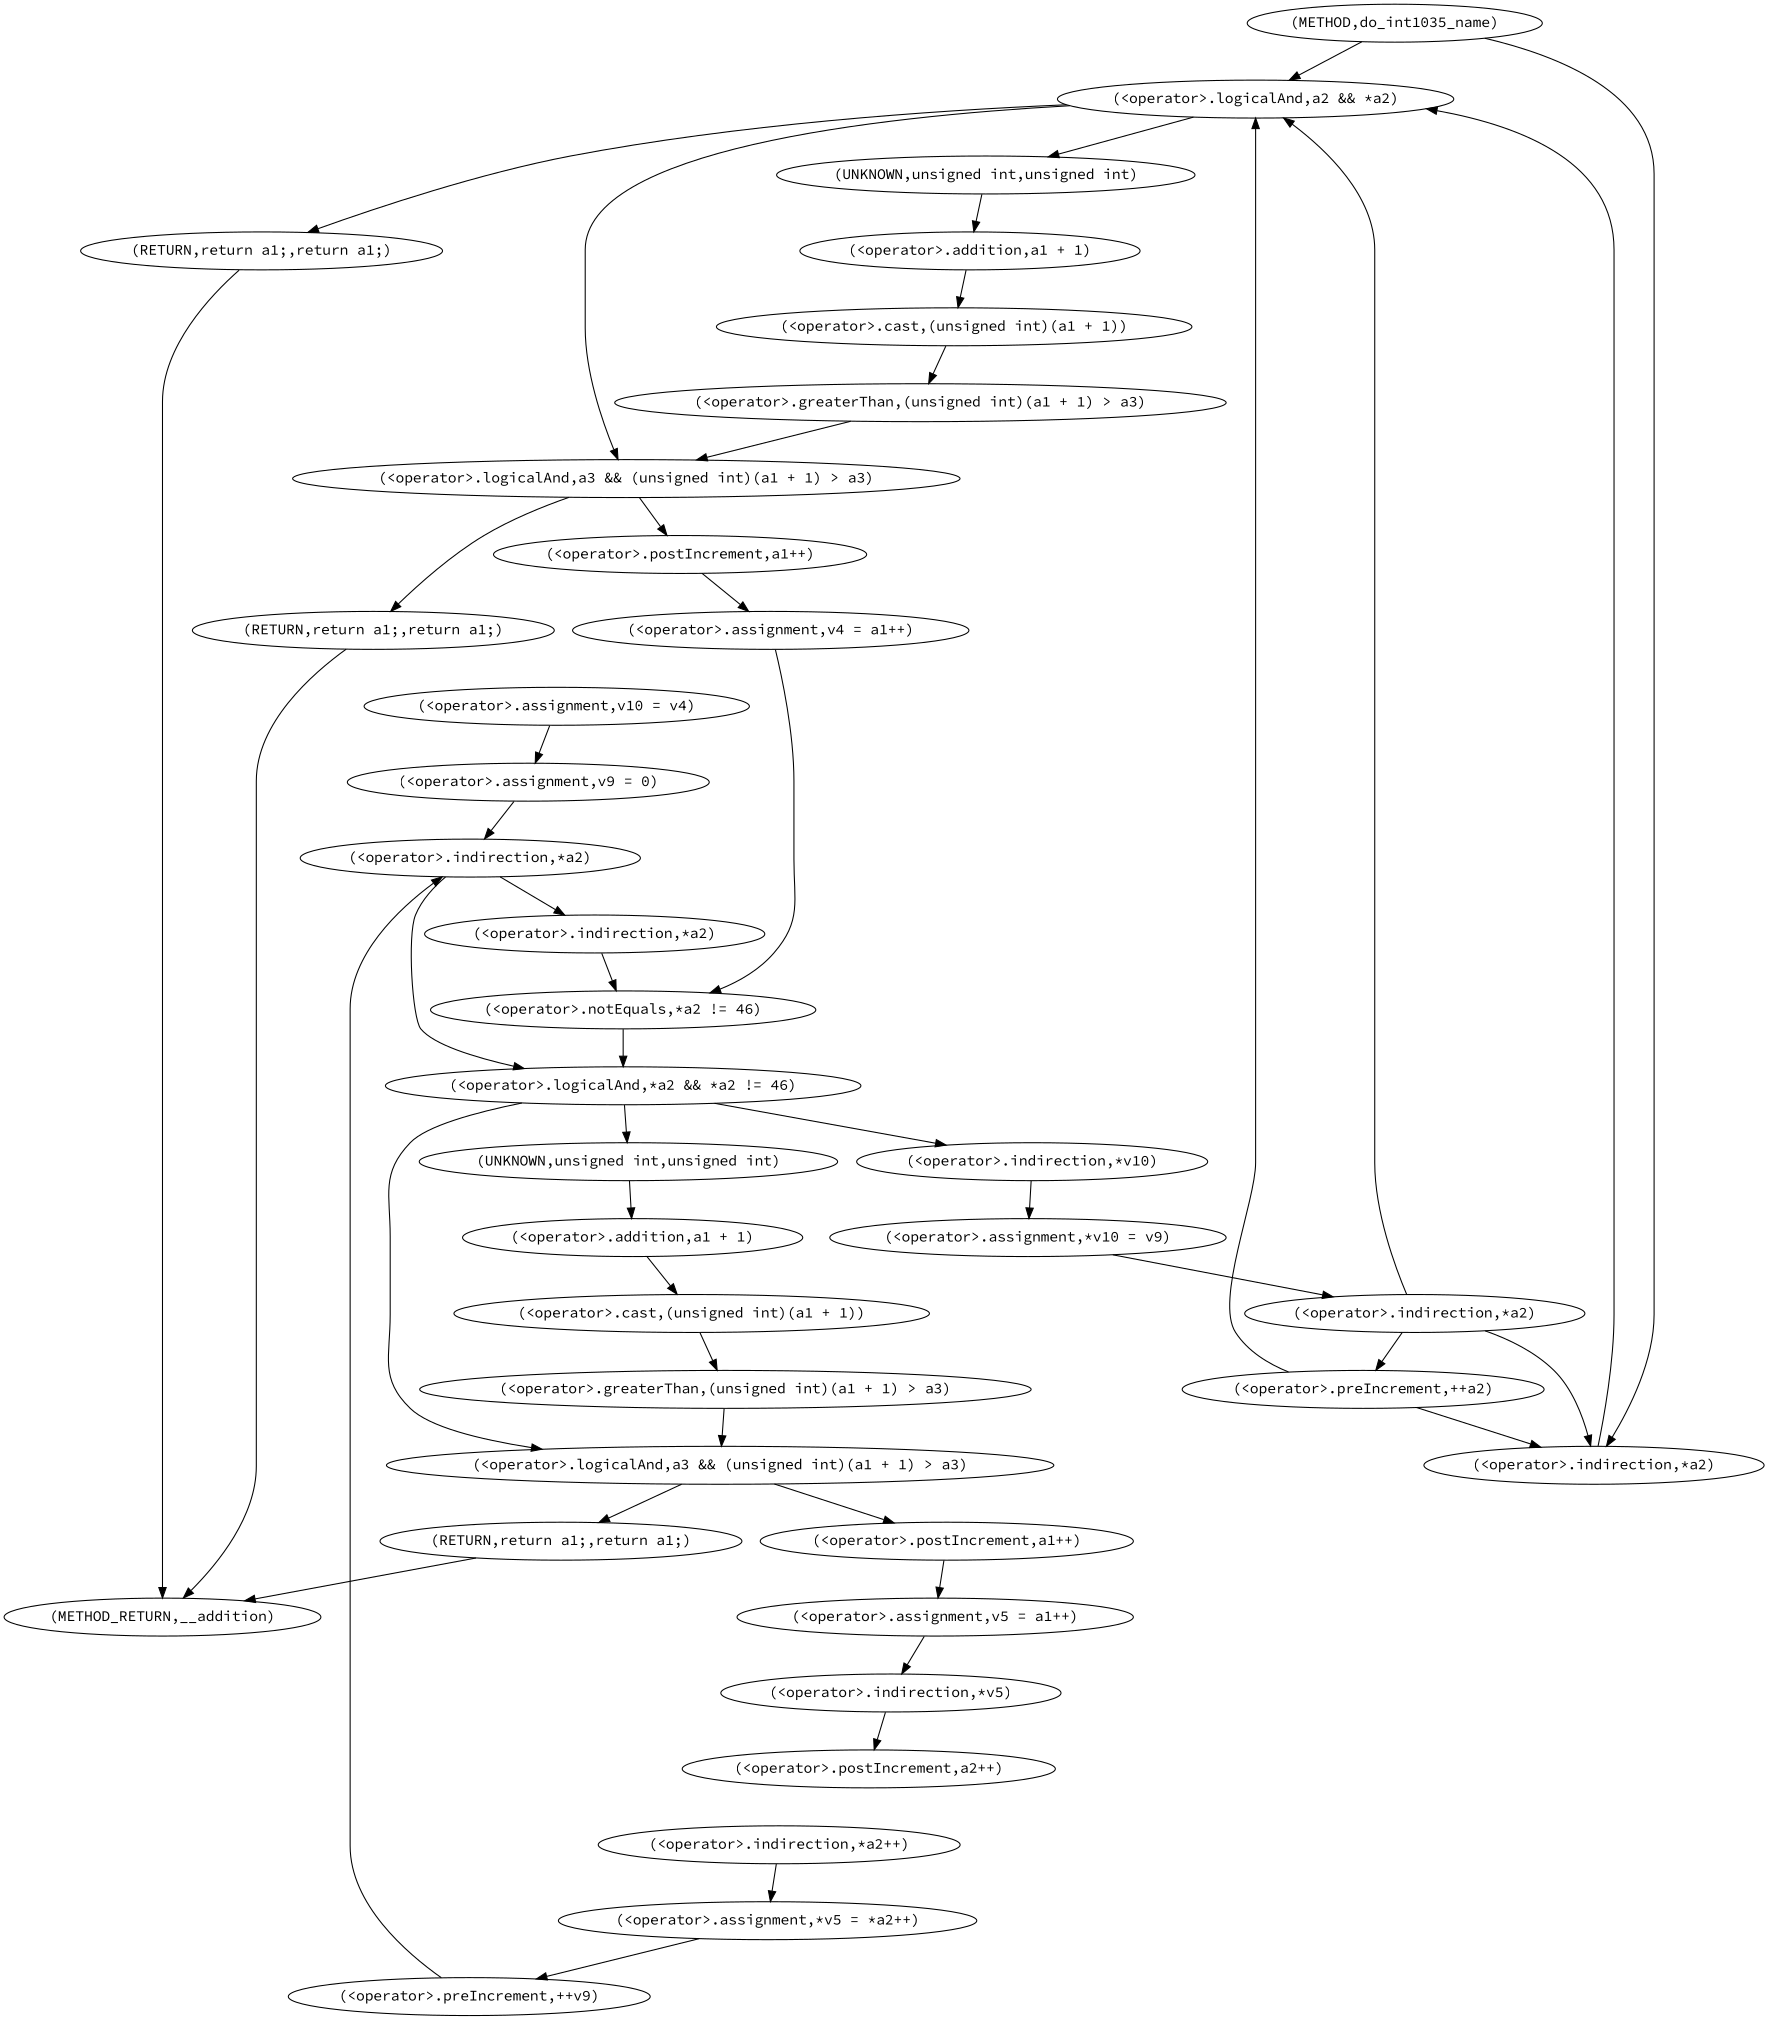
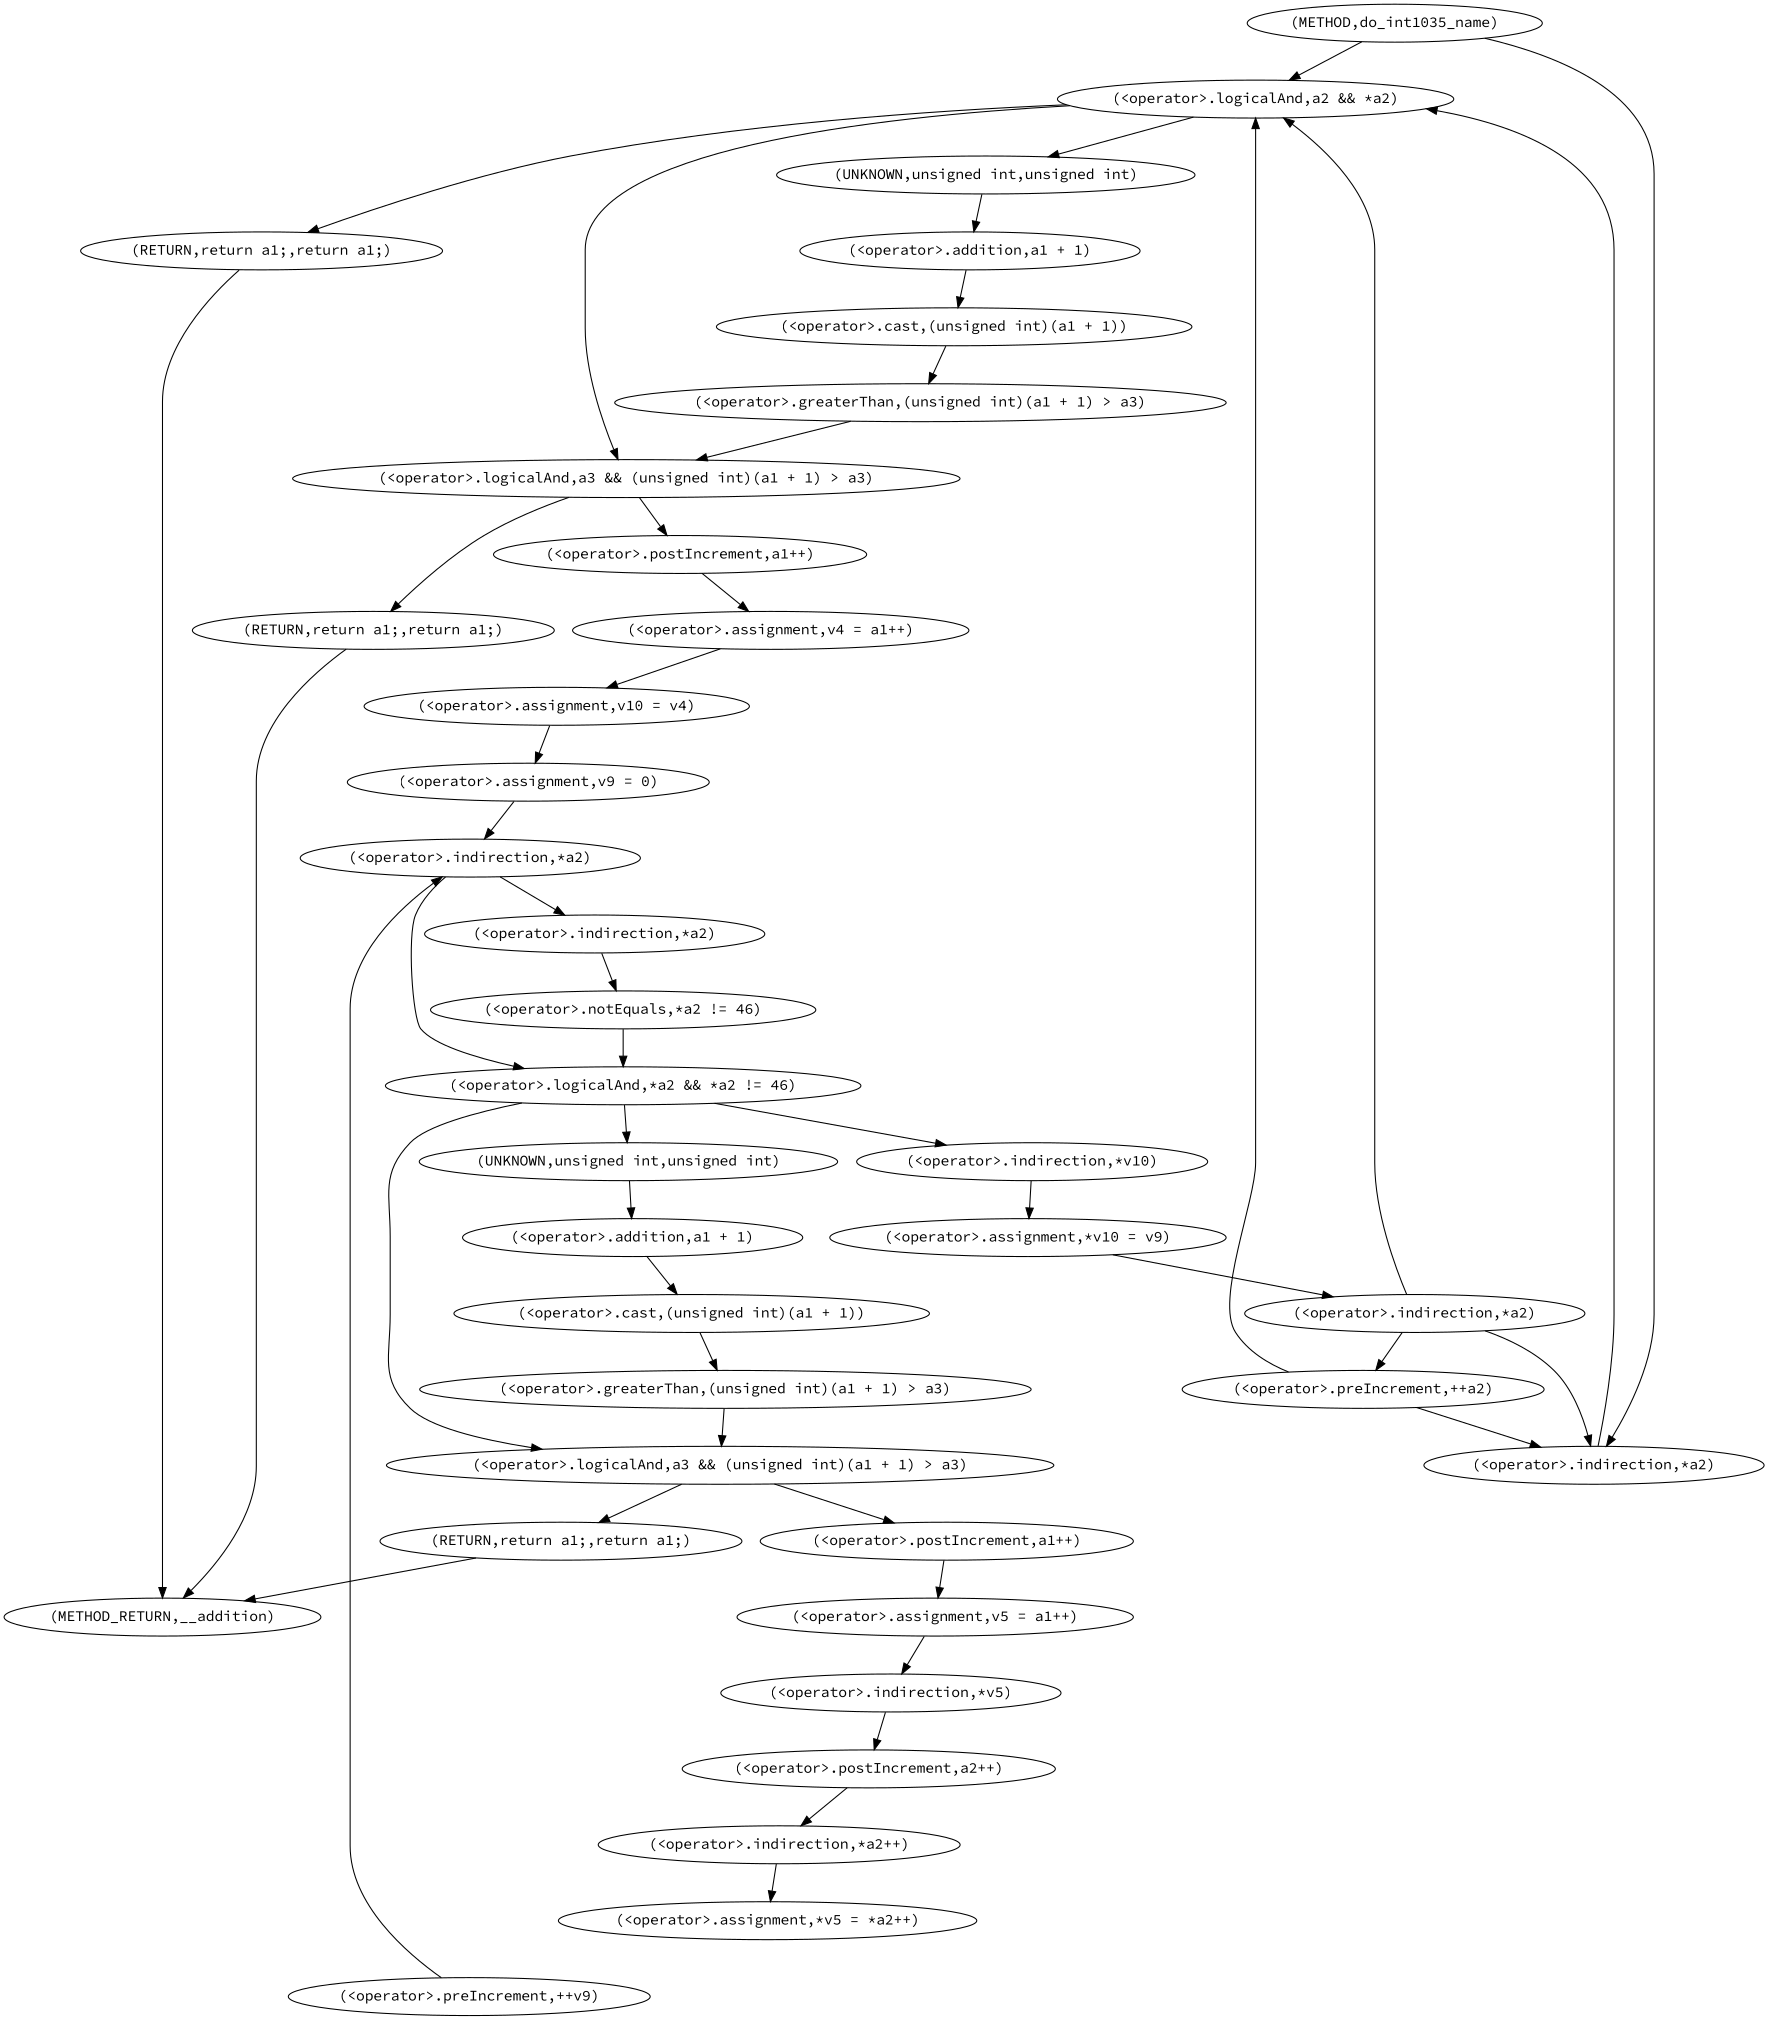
(794, 836) -> (669, 667)
none -> (828, 1803)
(623, 1958) -> none
